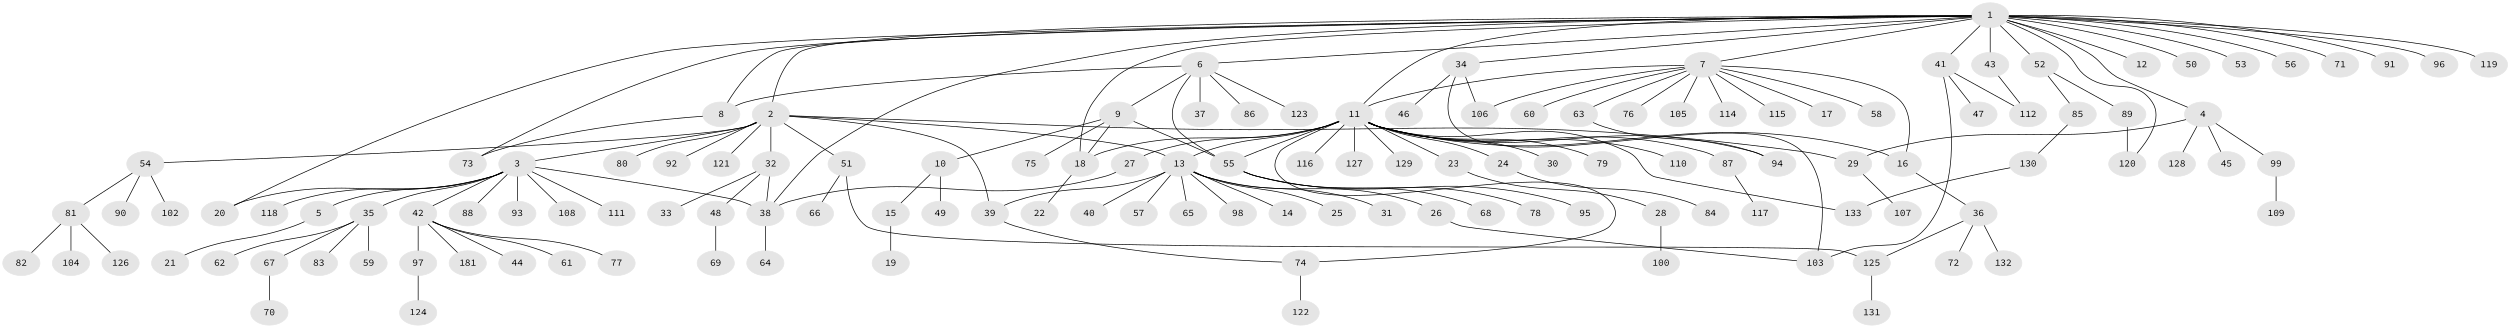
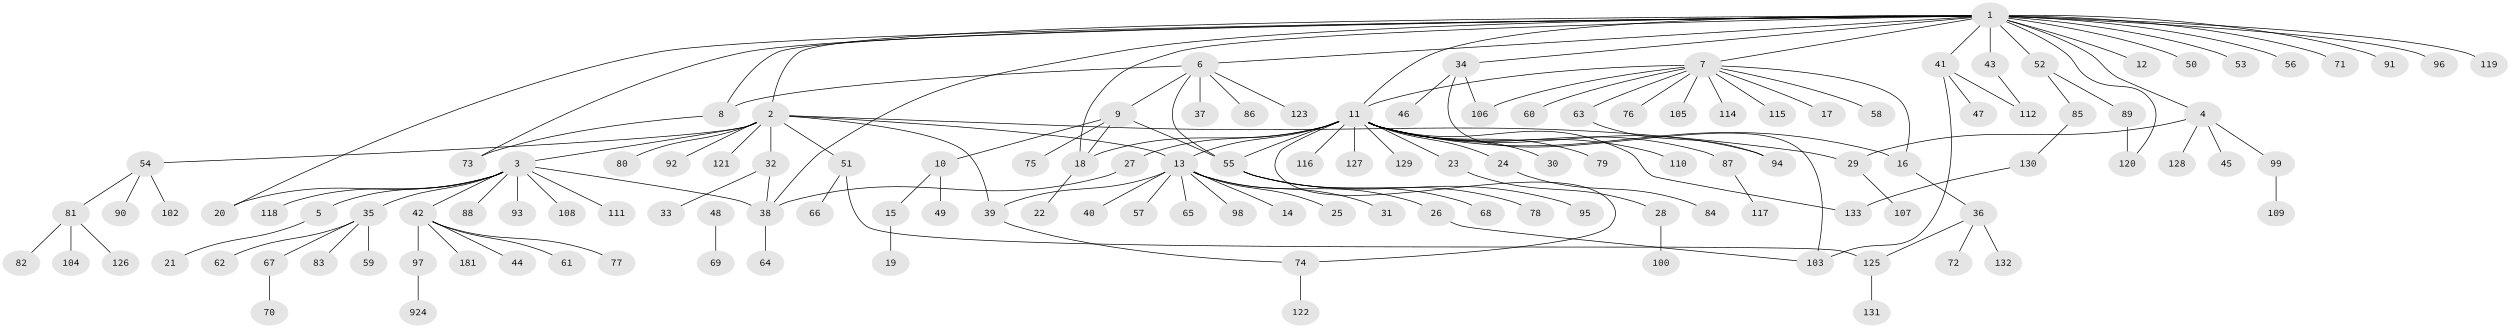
(743, 189) -> none
(418, 313) -> (418, 313)
